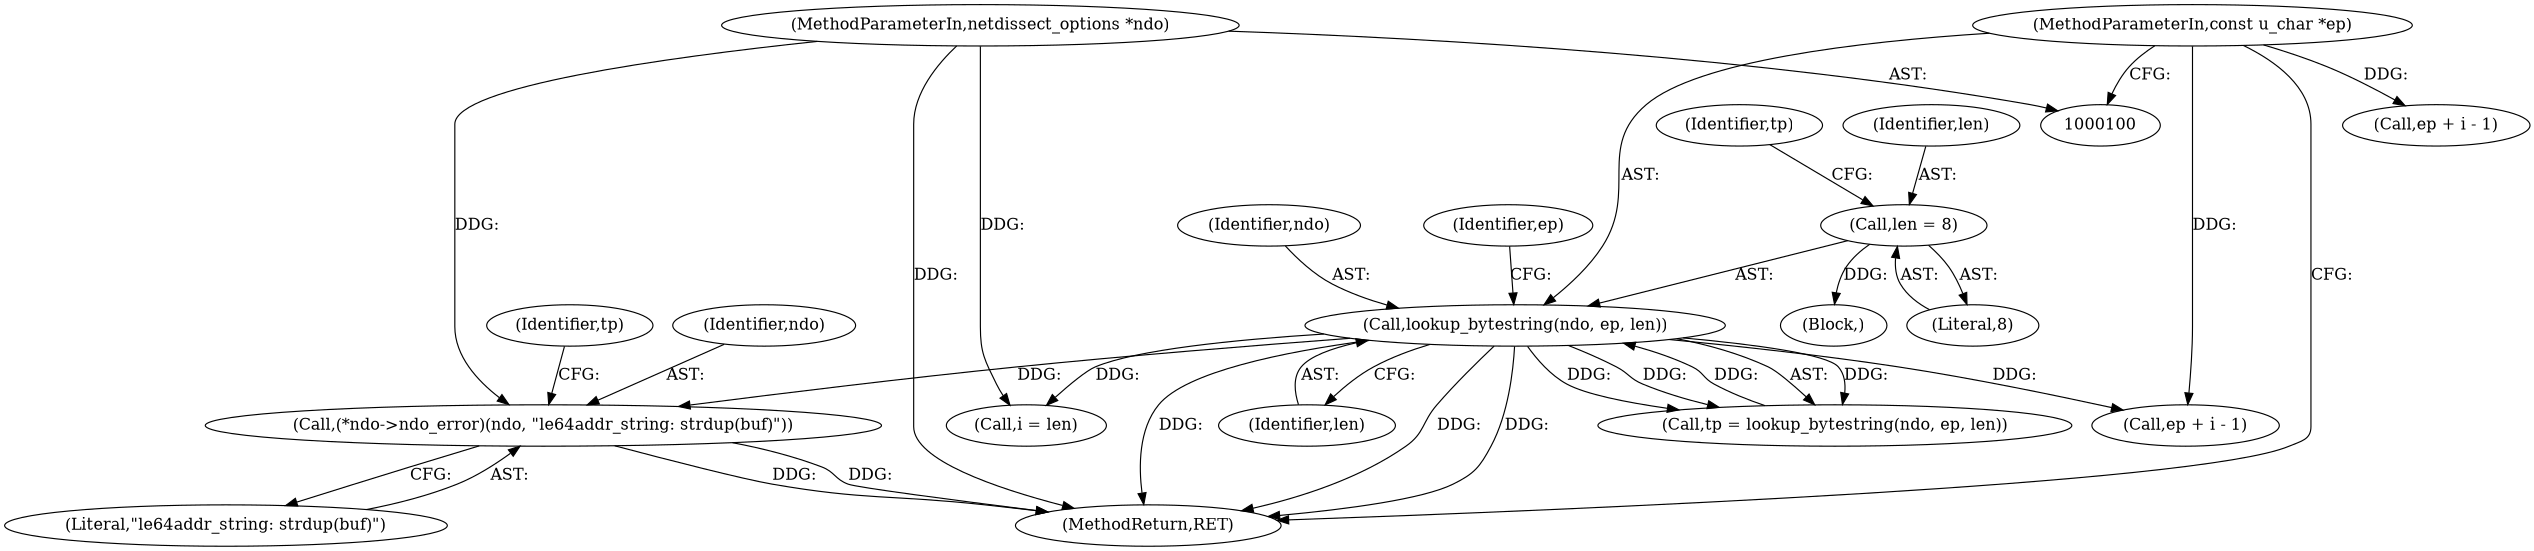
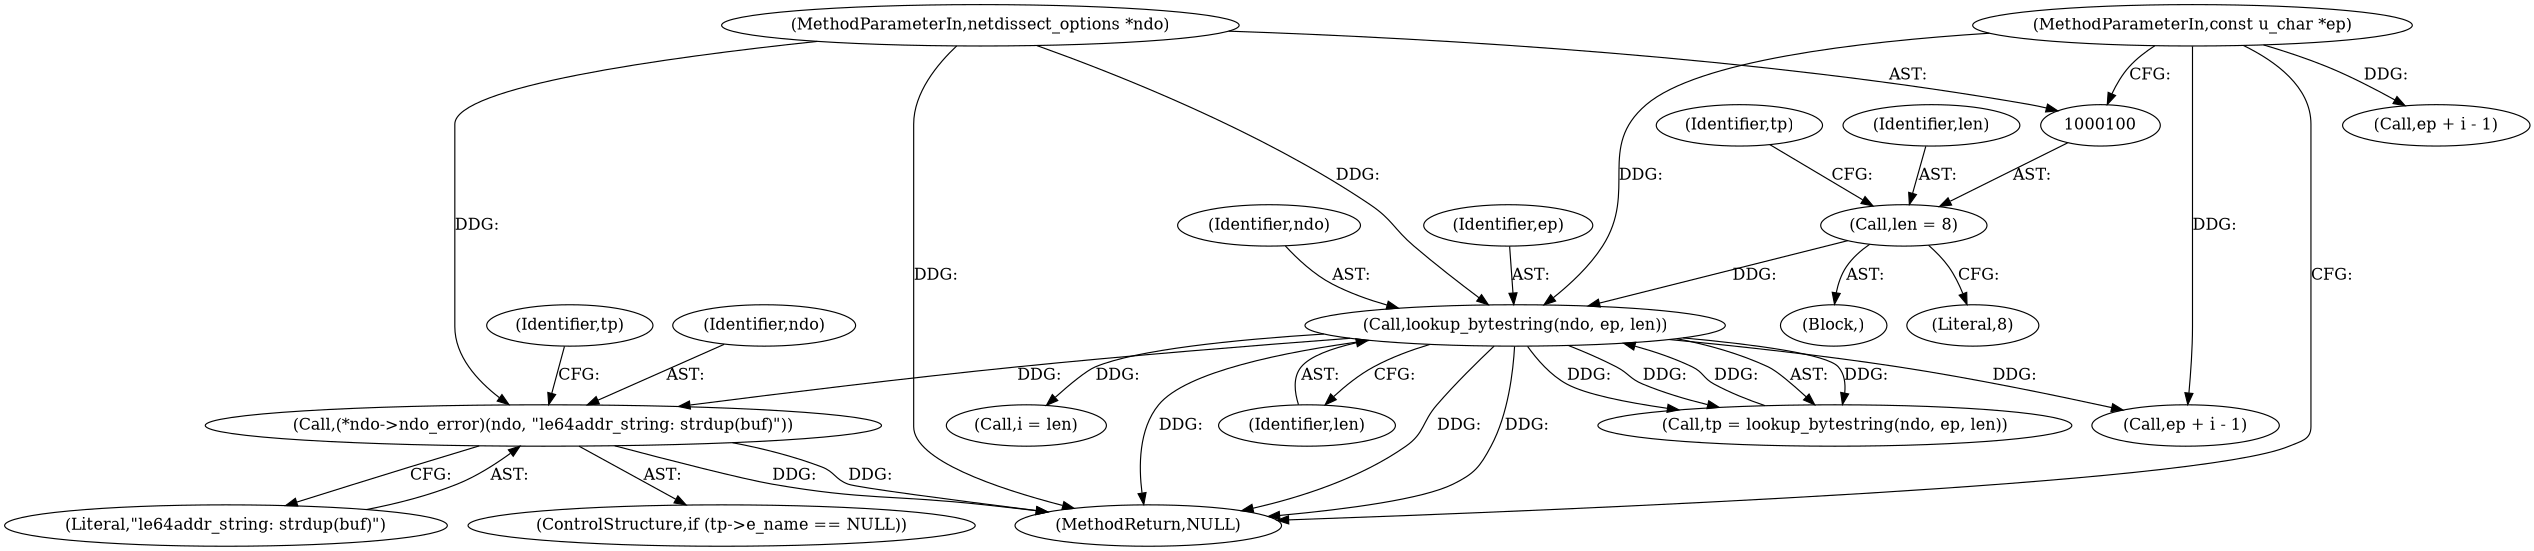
(1643, 175) -> (1643, 175)
(980, 223) -> (1273, 147)
(1534, 275) -> (1534, 275)
(1757, 275) -> (1757, 275)
(1868, 275) -> (1868, 275)
(1981, 275) -> (1981, 275)
(1904, 289) -> (2009, 172)
none -> (722, 526)
(1148, 526) -> (1148, 526)
